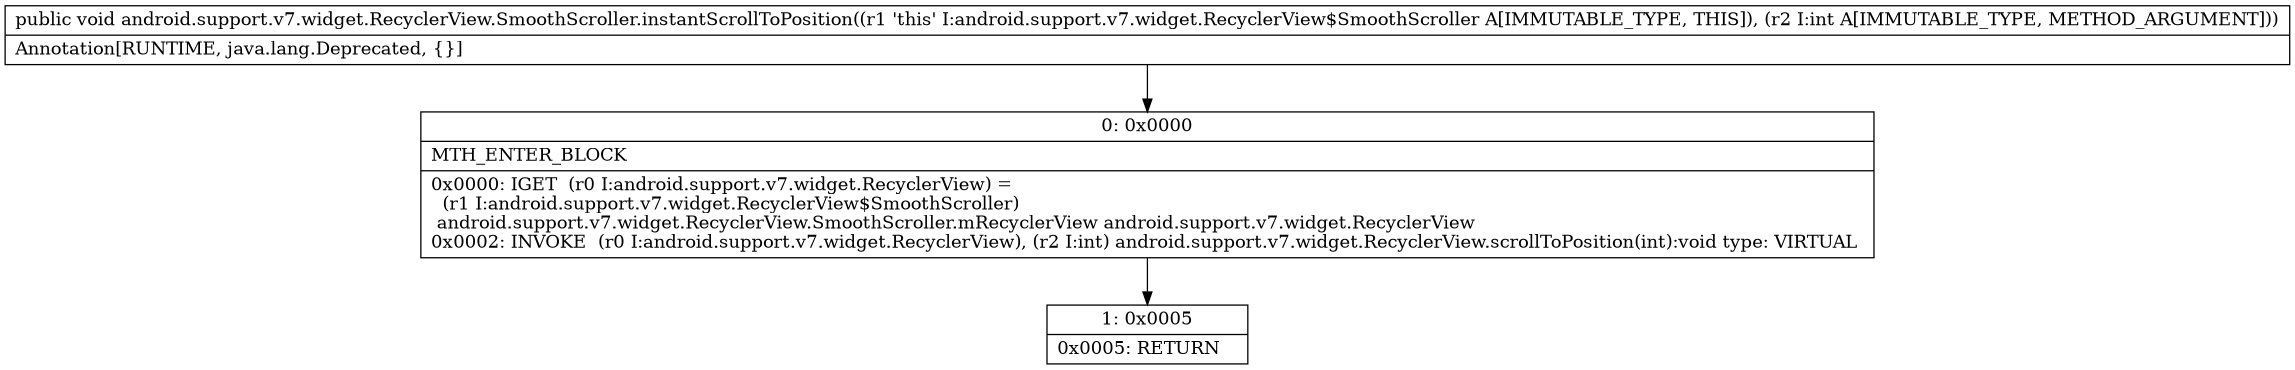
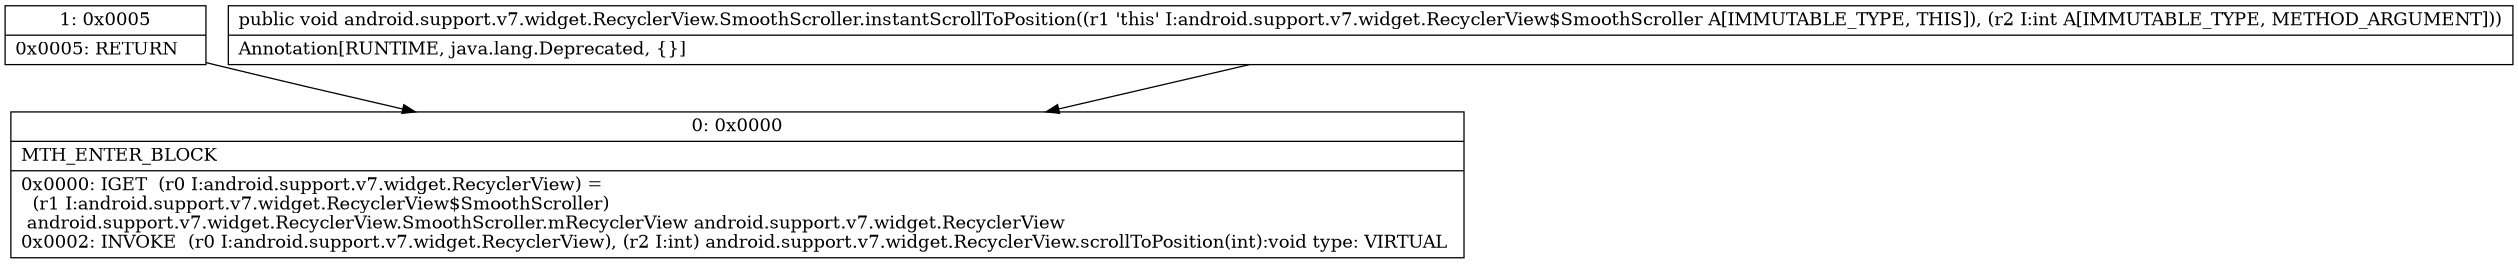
(1147, 275) -> (304, 86)
